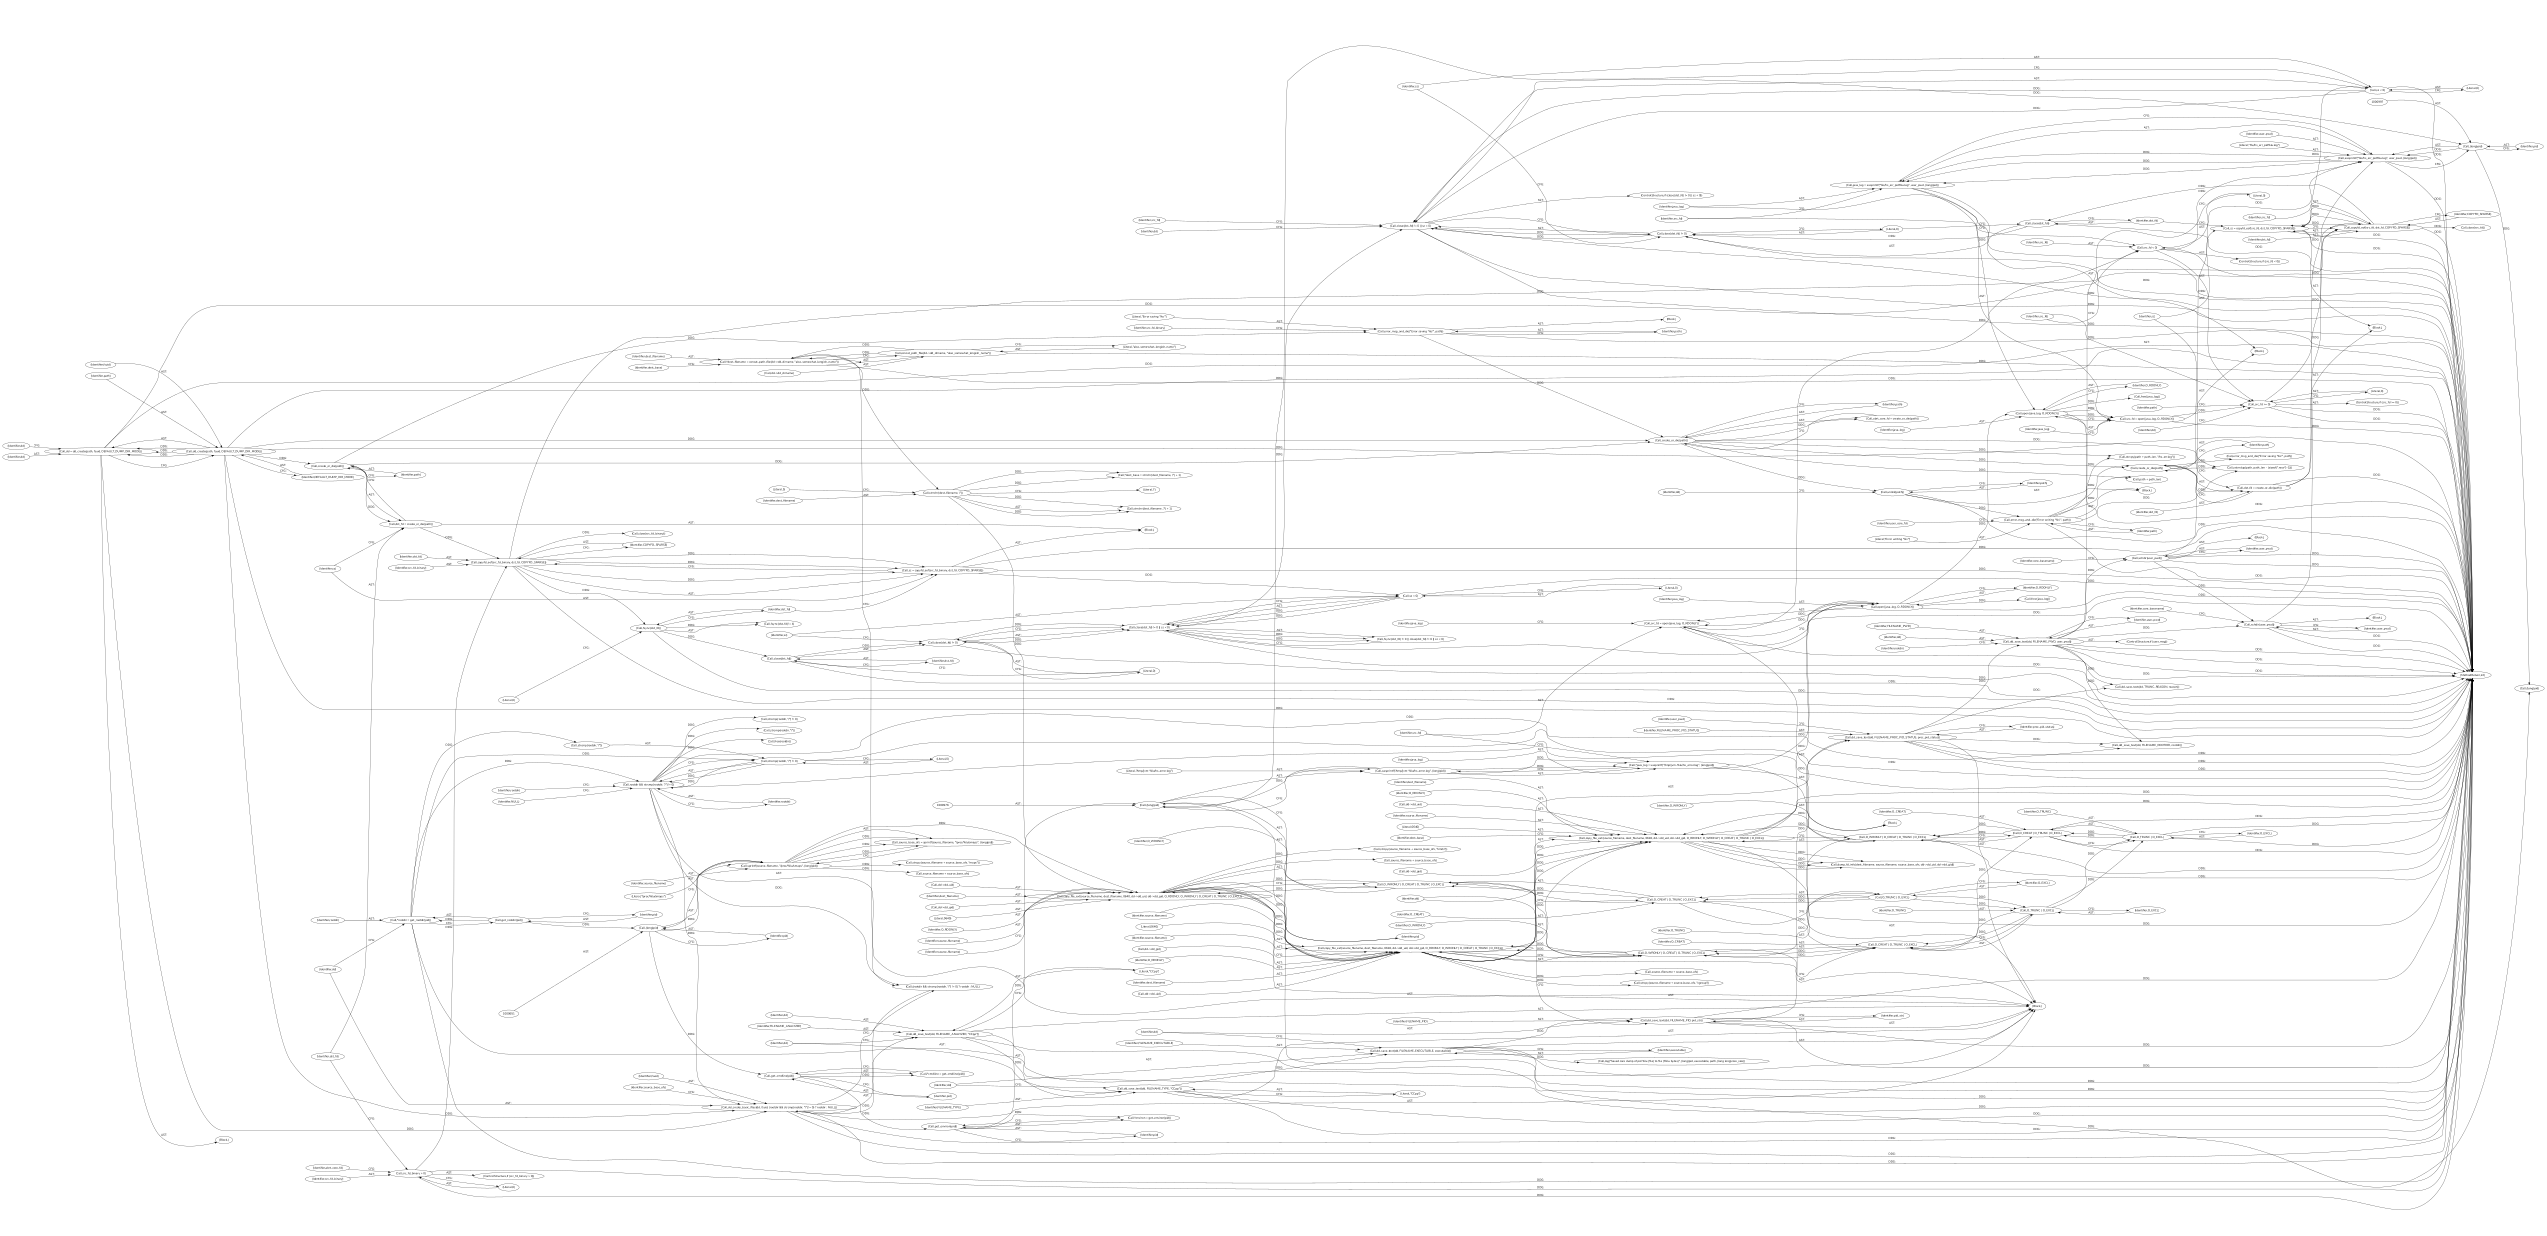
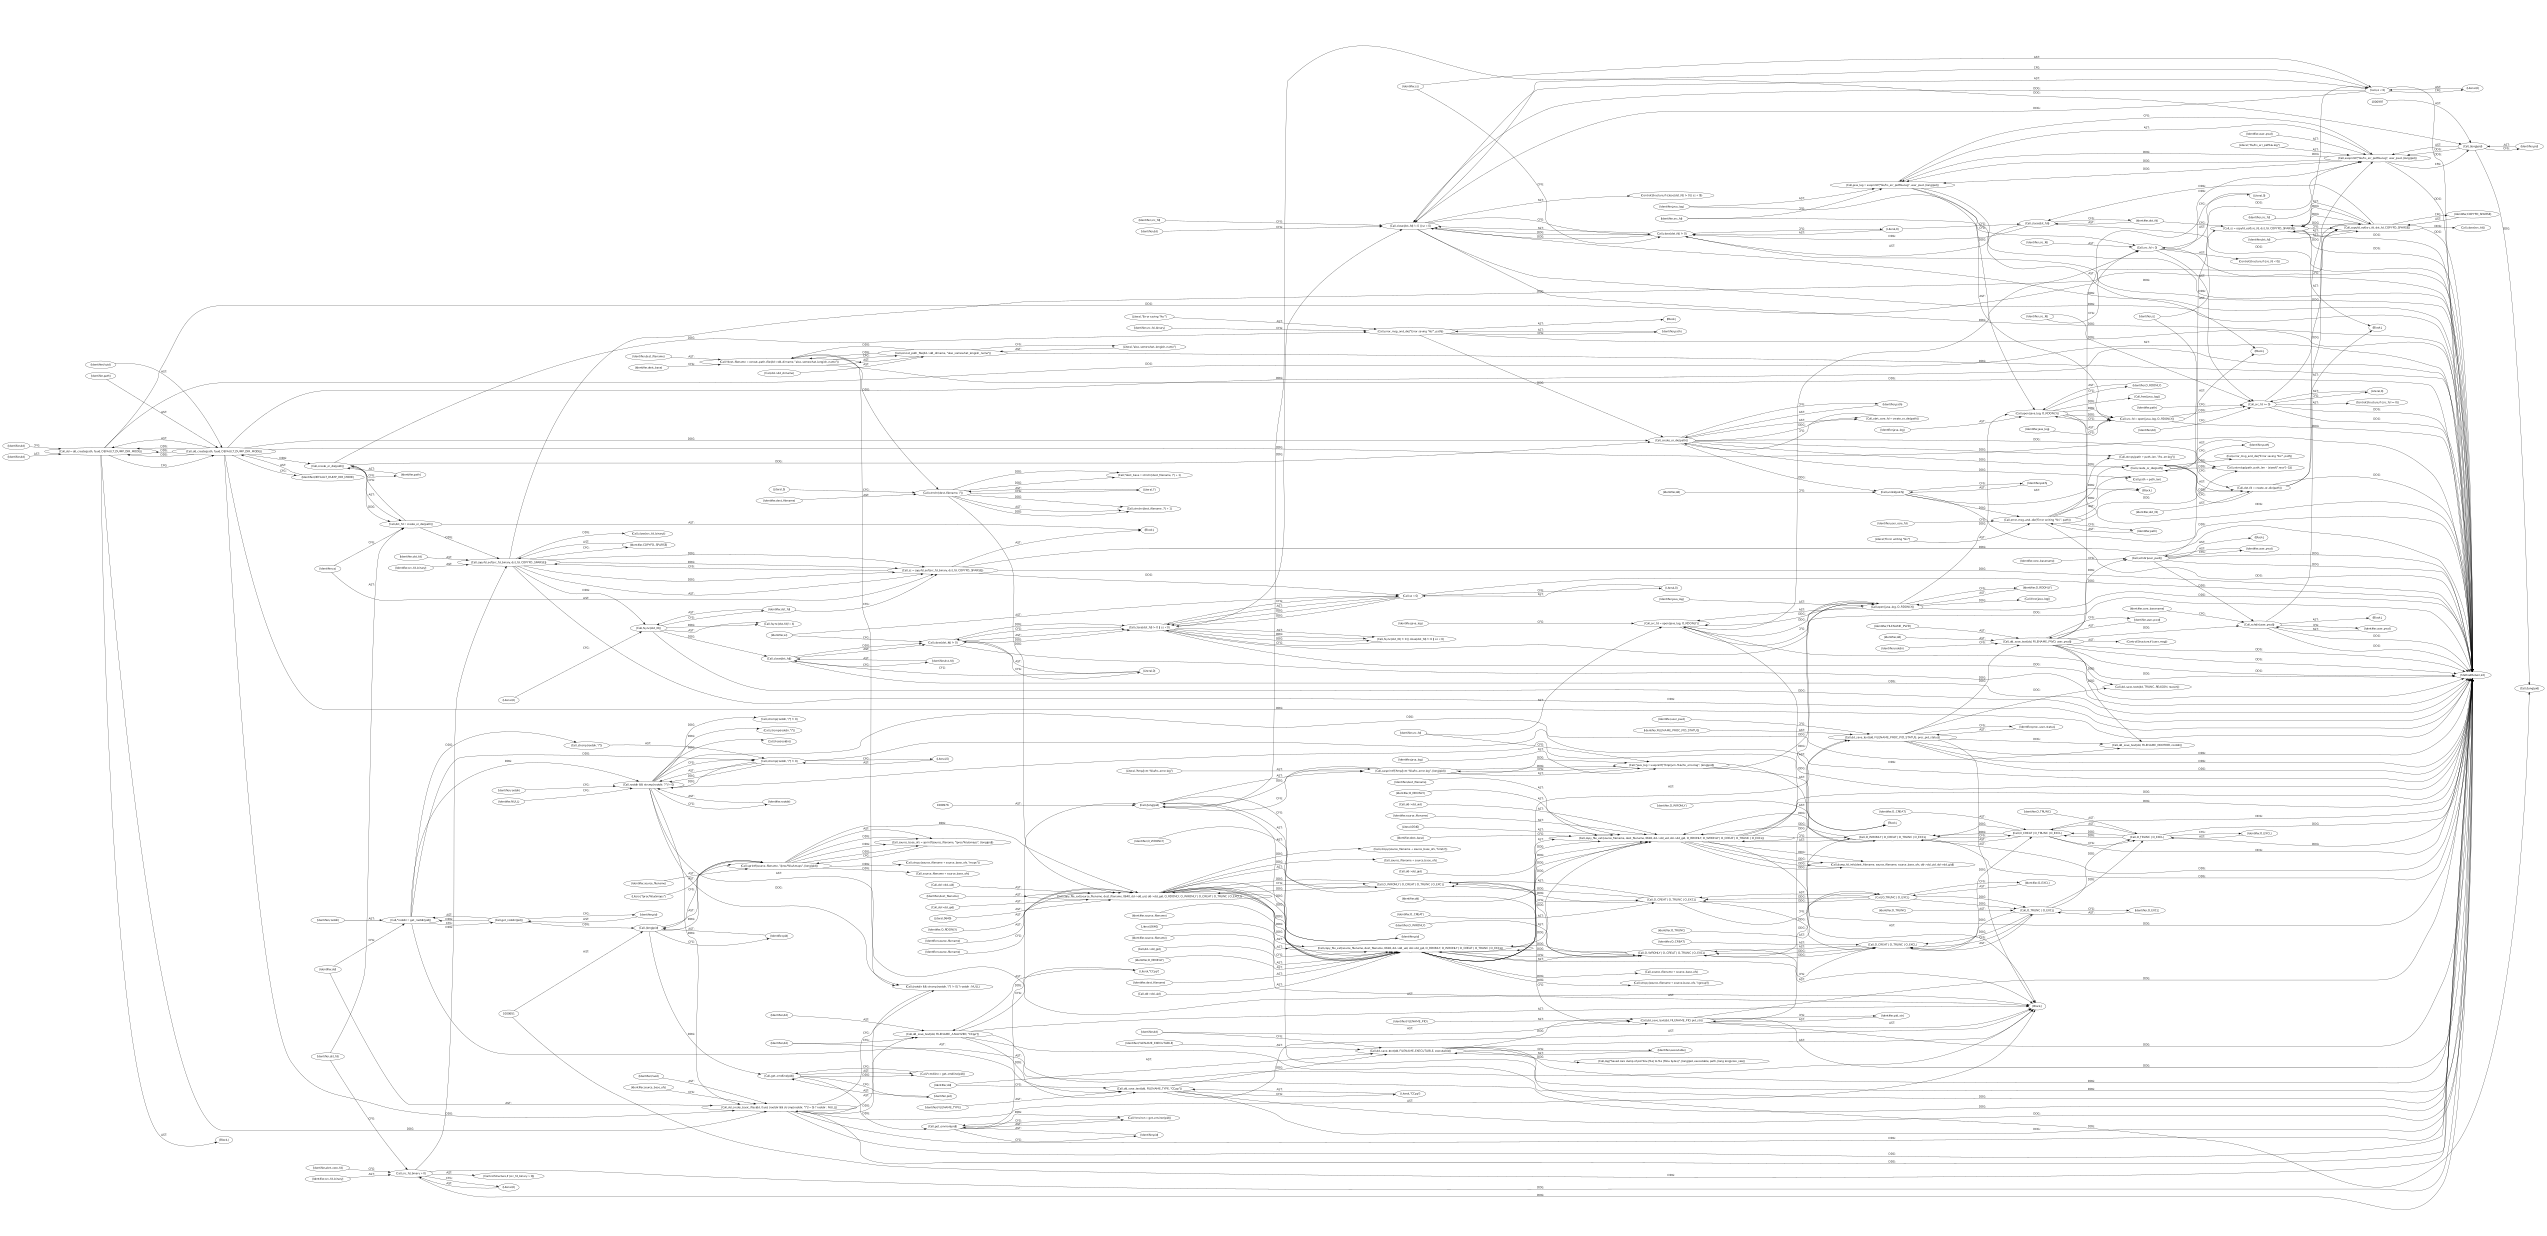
(2316, 273) -> (2316, 273)
none -> (1055, 489)
(2037, 727) -> (2037, 727)
(779, 1026) -> none
(1592, 1181) -> (1697, 1177)
